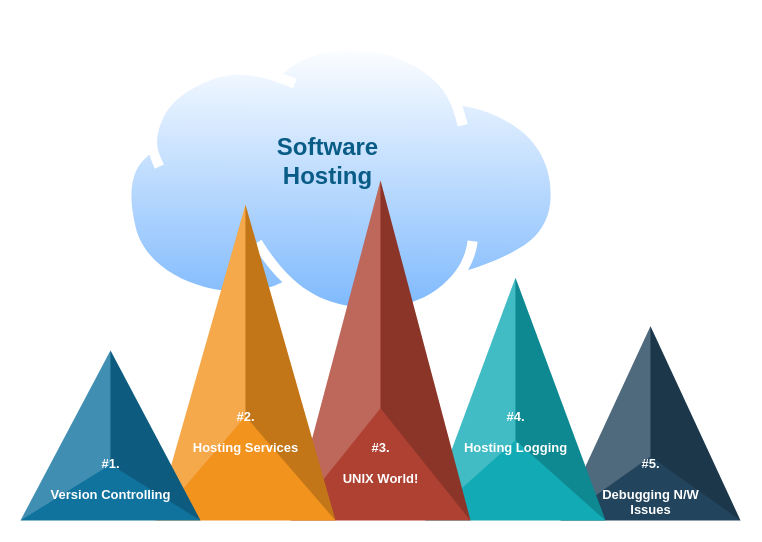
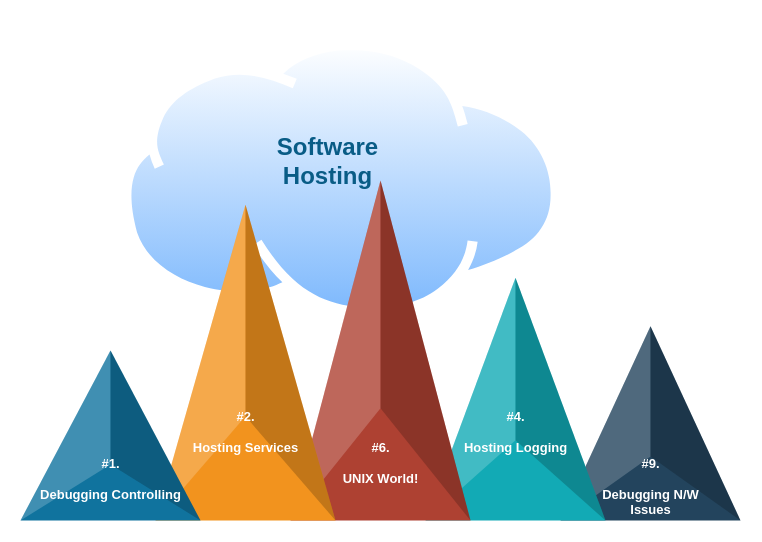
(651, 500) -> (651, 500)
(111, 506) -> (111, 506)
(381, 506) -> (381, 506)
